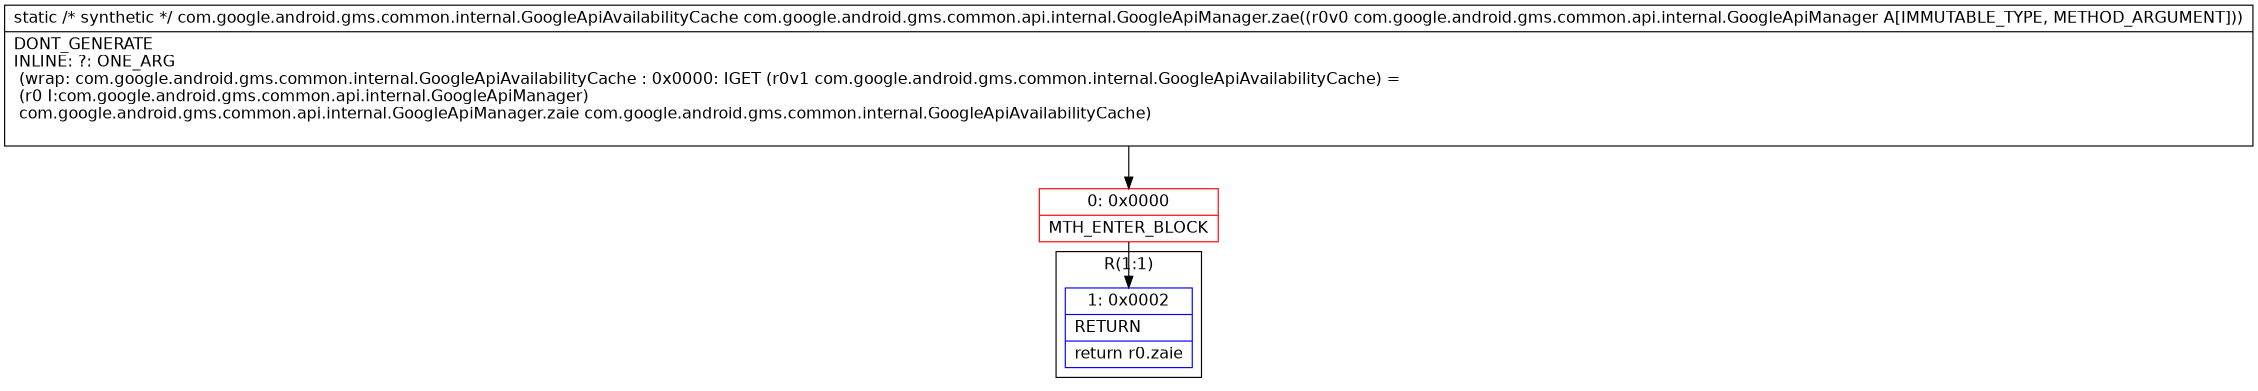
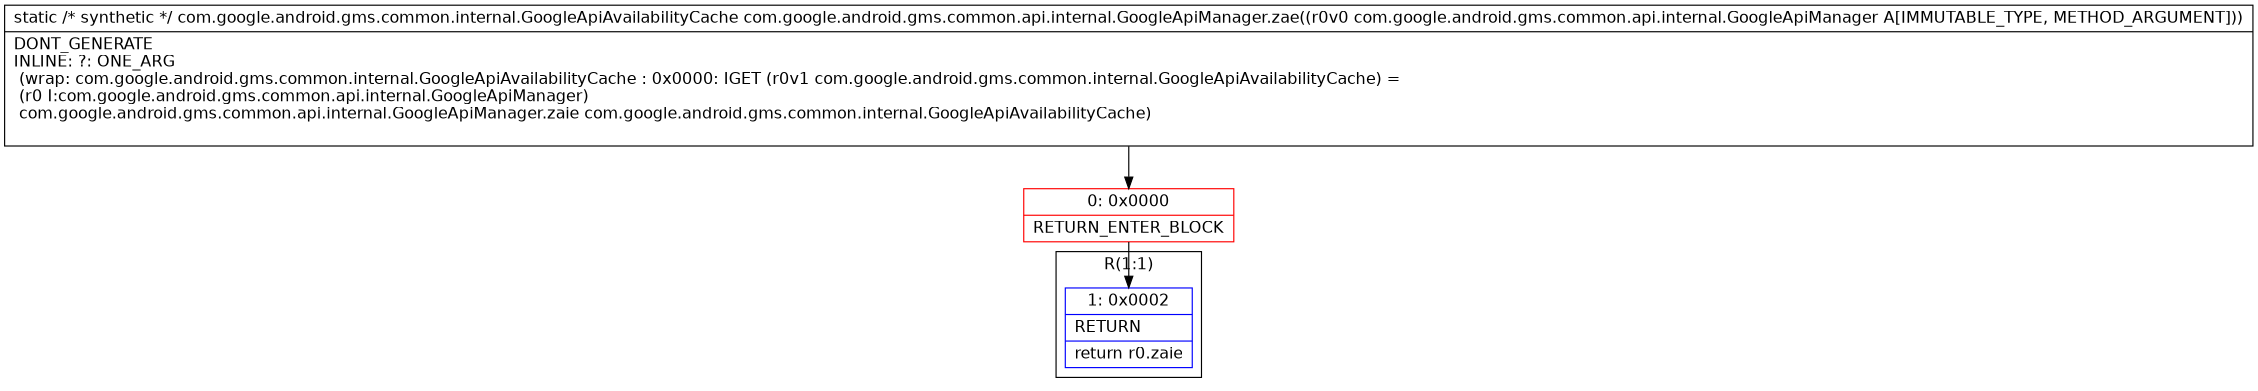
(1129, 228) -> (1129, 228)
